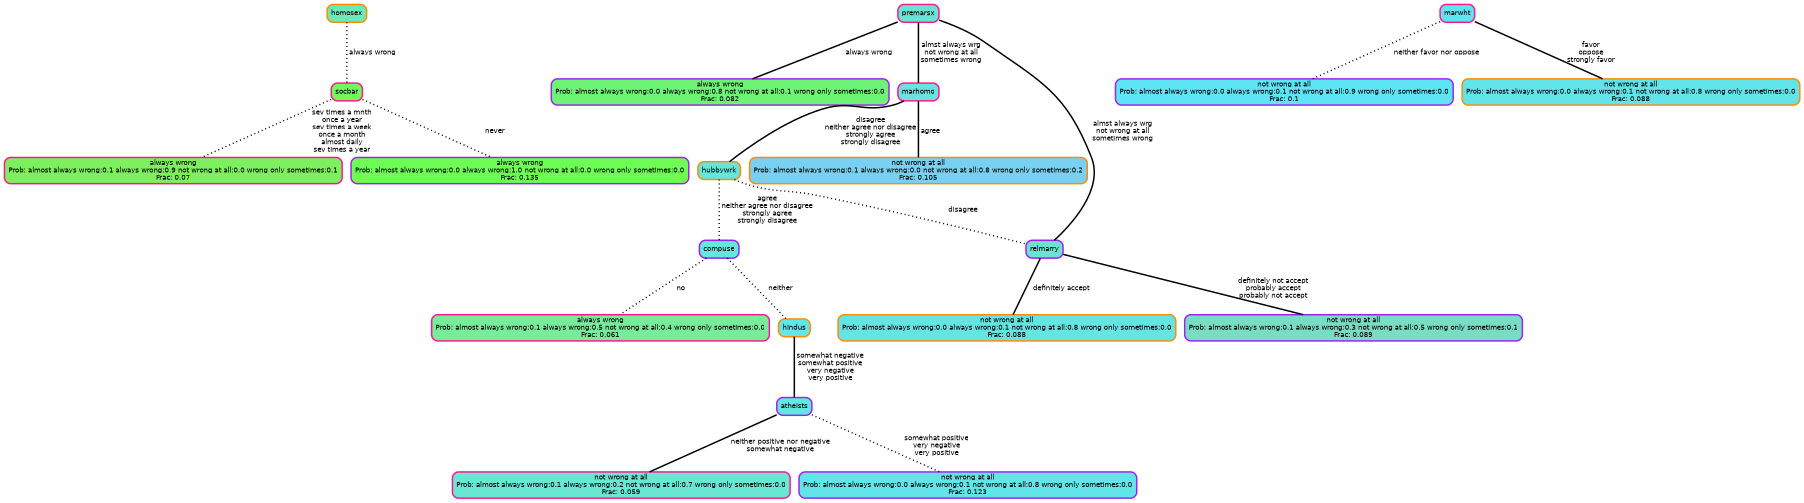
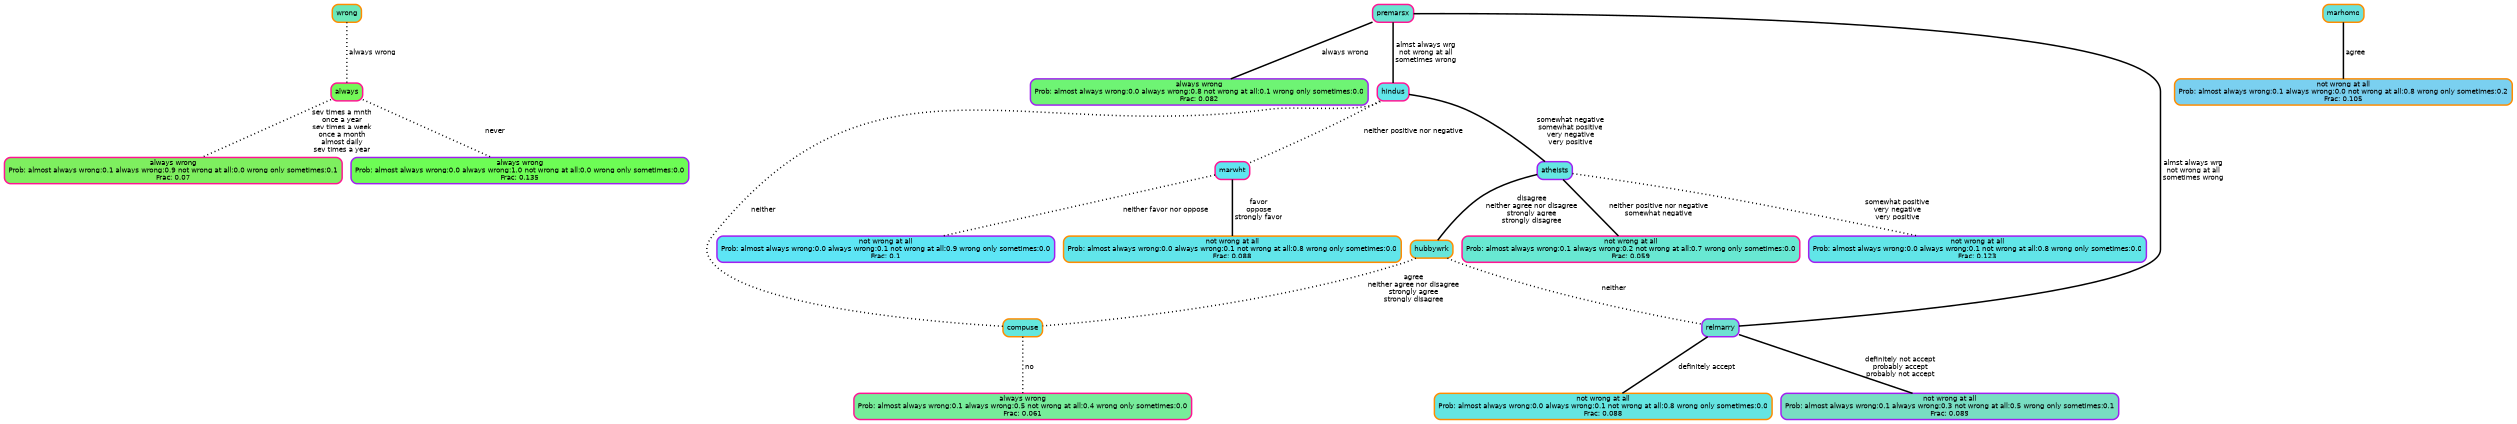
(347, 13) -> (347, 13)
(918, 53) -> (1393, 53)
(347, 92) -> (347, 92)
(918, 92) -> (2343, 13)
(811, 113) -> (1481, 197)
none -> (1315, 133)
(962, 210) -> (1613, 289)
(719, 249) -> (1023, 328)
(794, 328) -> (1393, 92)
